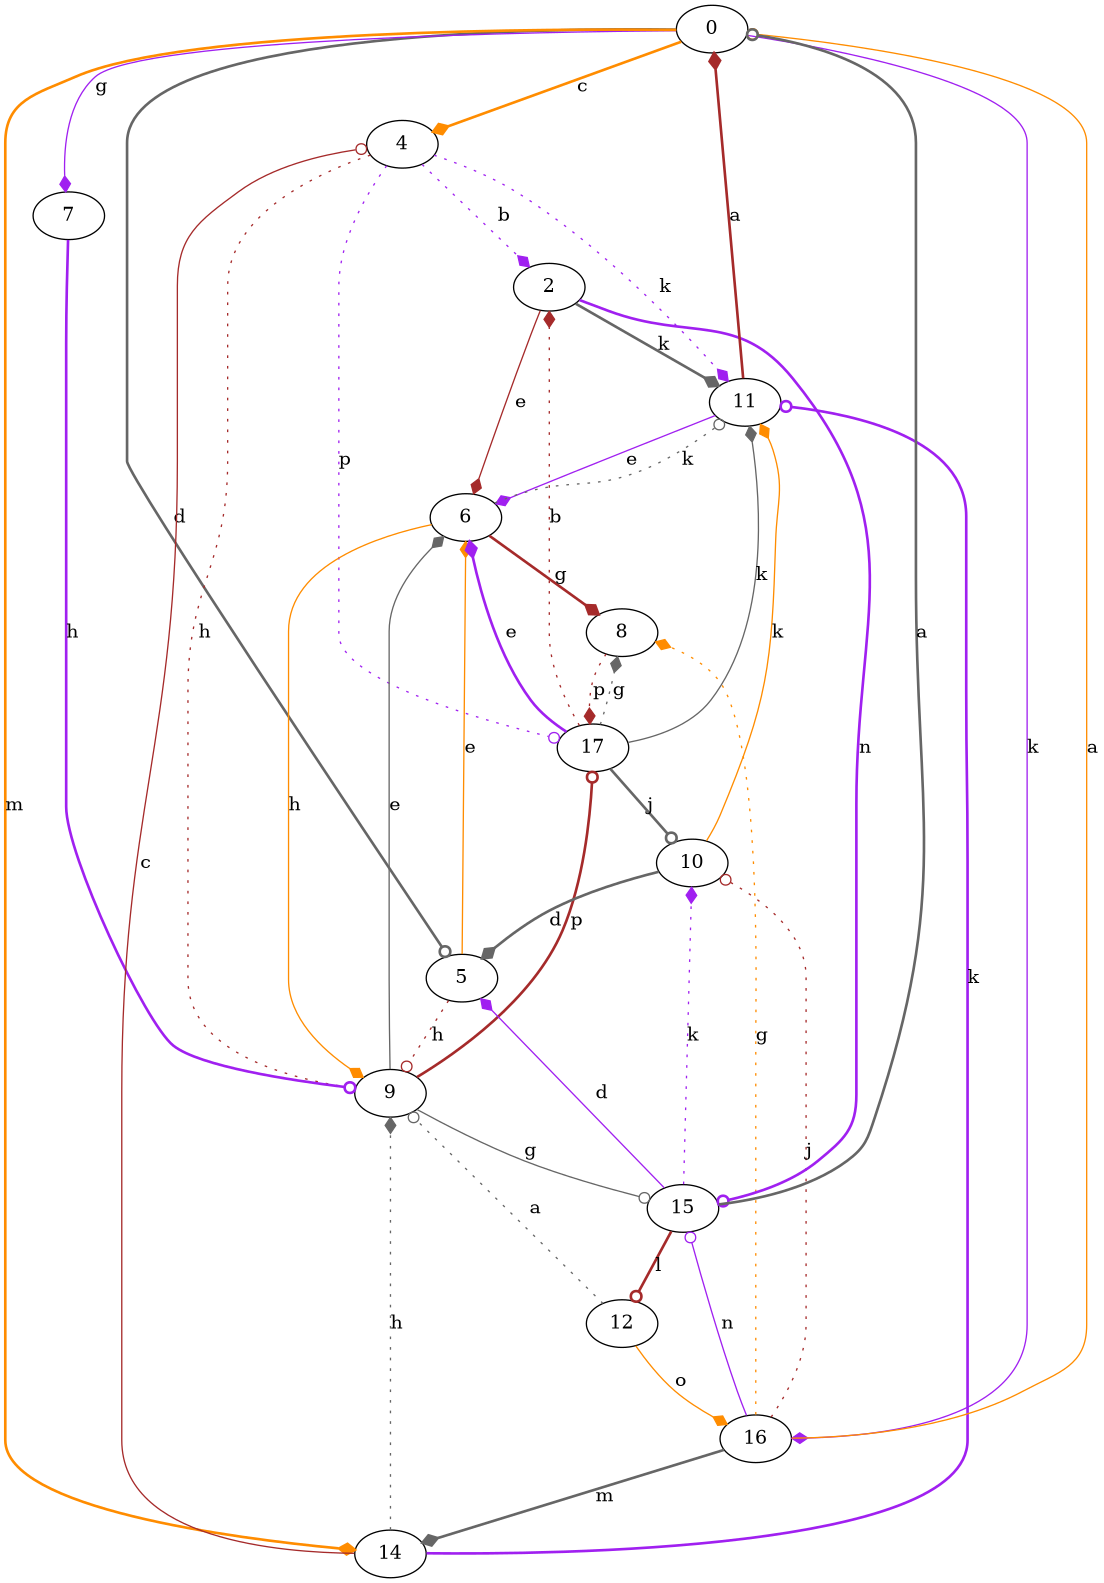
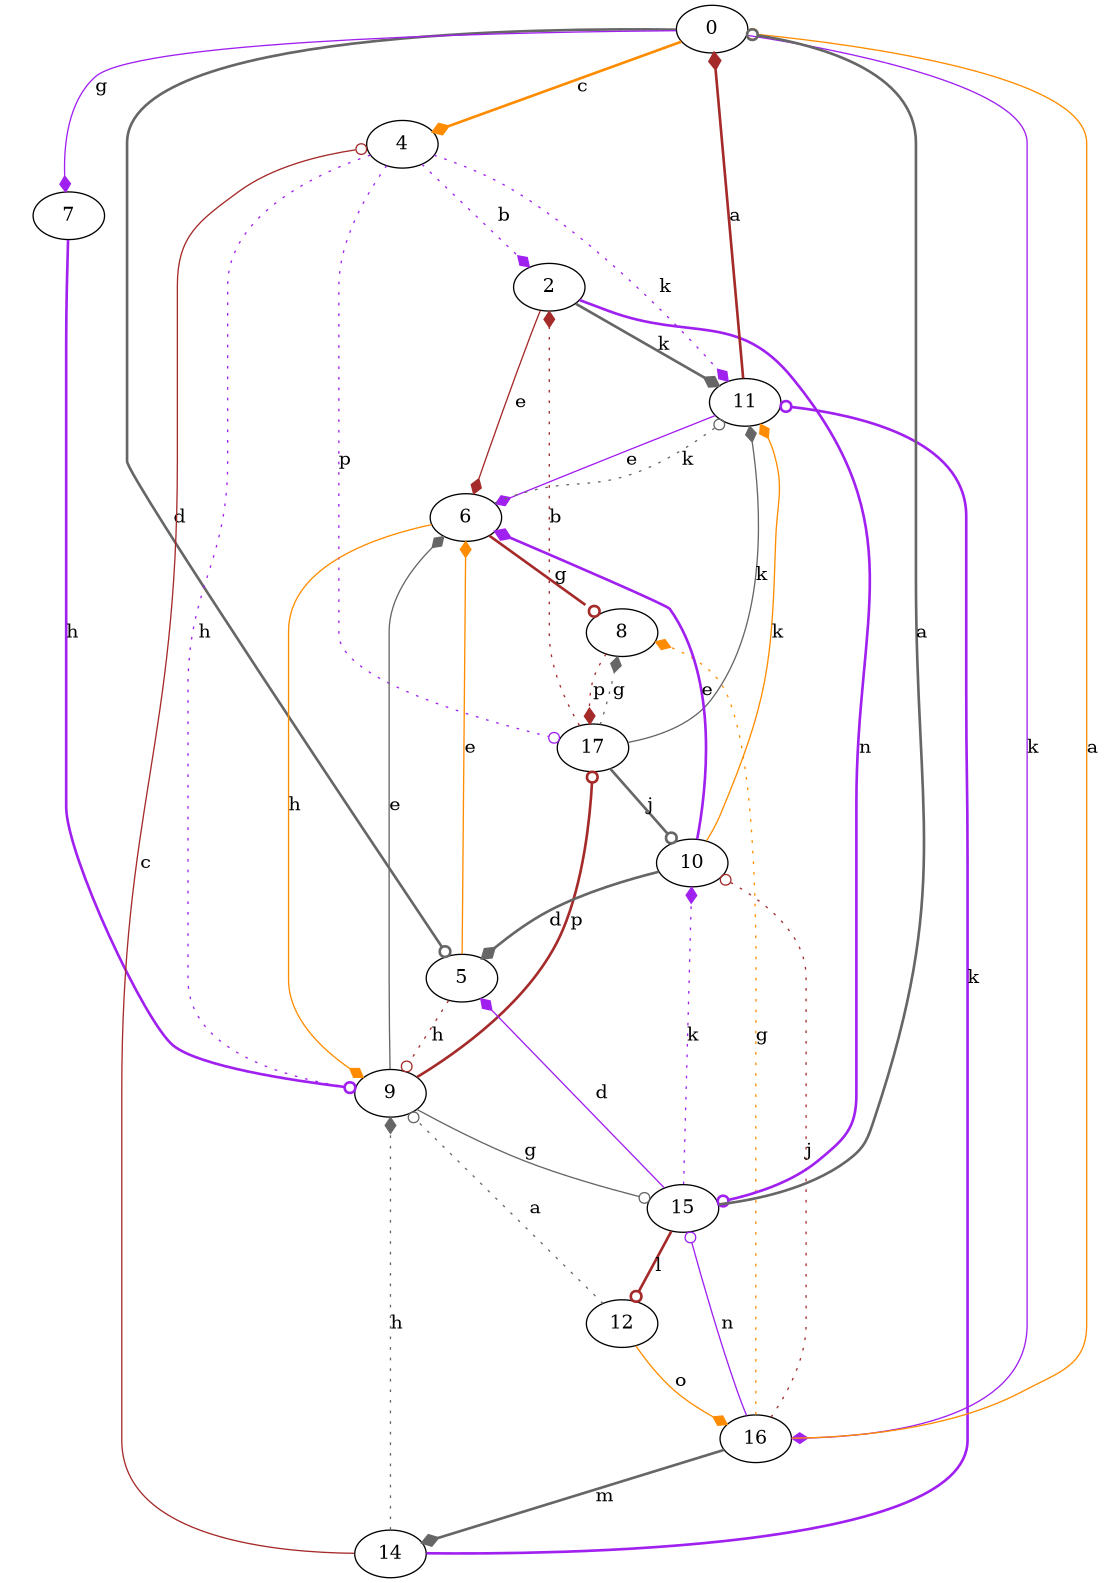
(537, 570) -> (537, 570)
(5, 619) -> none
(193, 631) -> (193, 631)
(504, 654) -> (685, 636)
